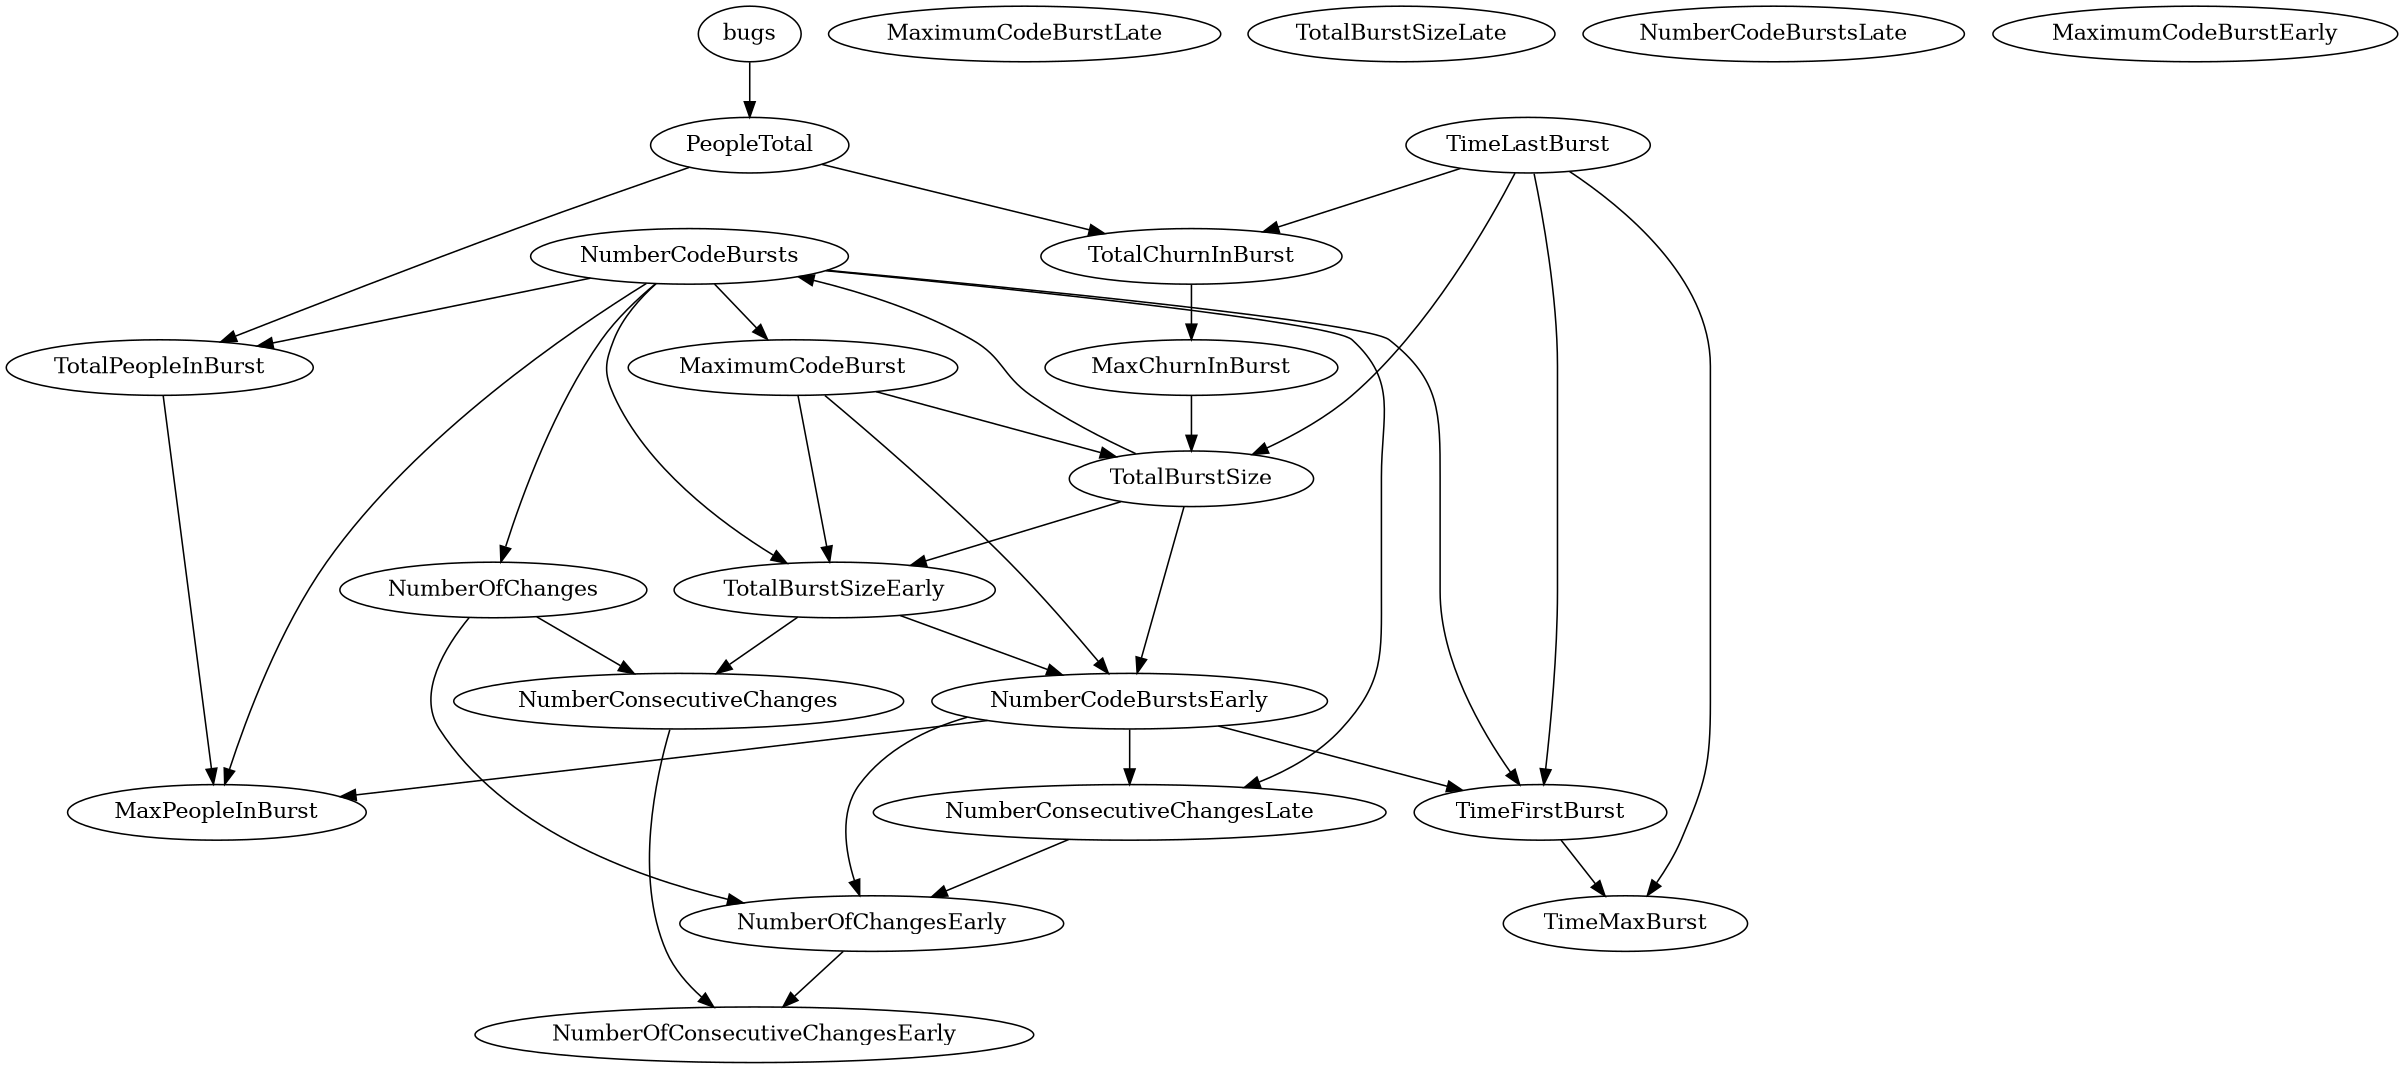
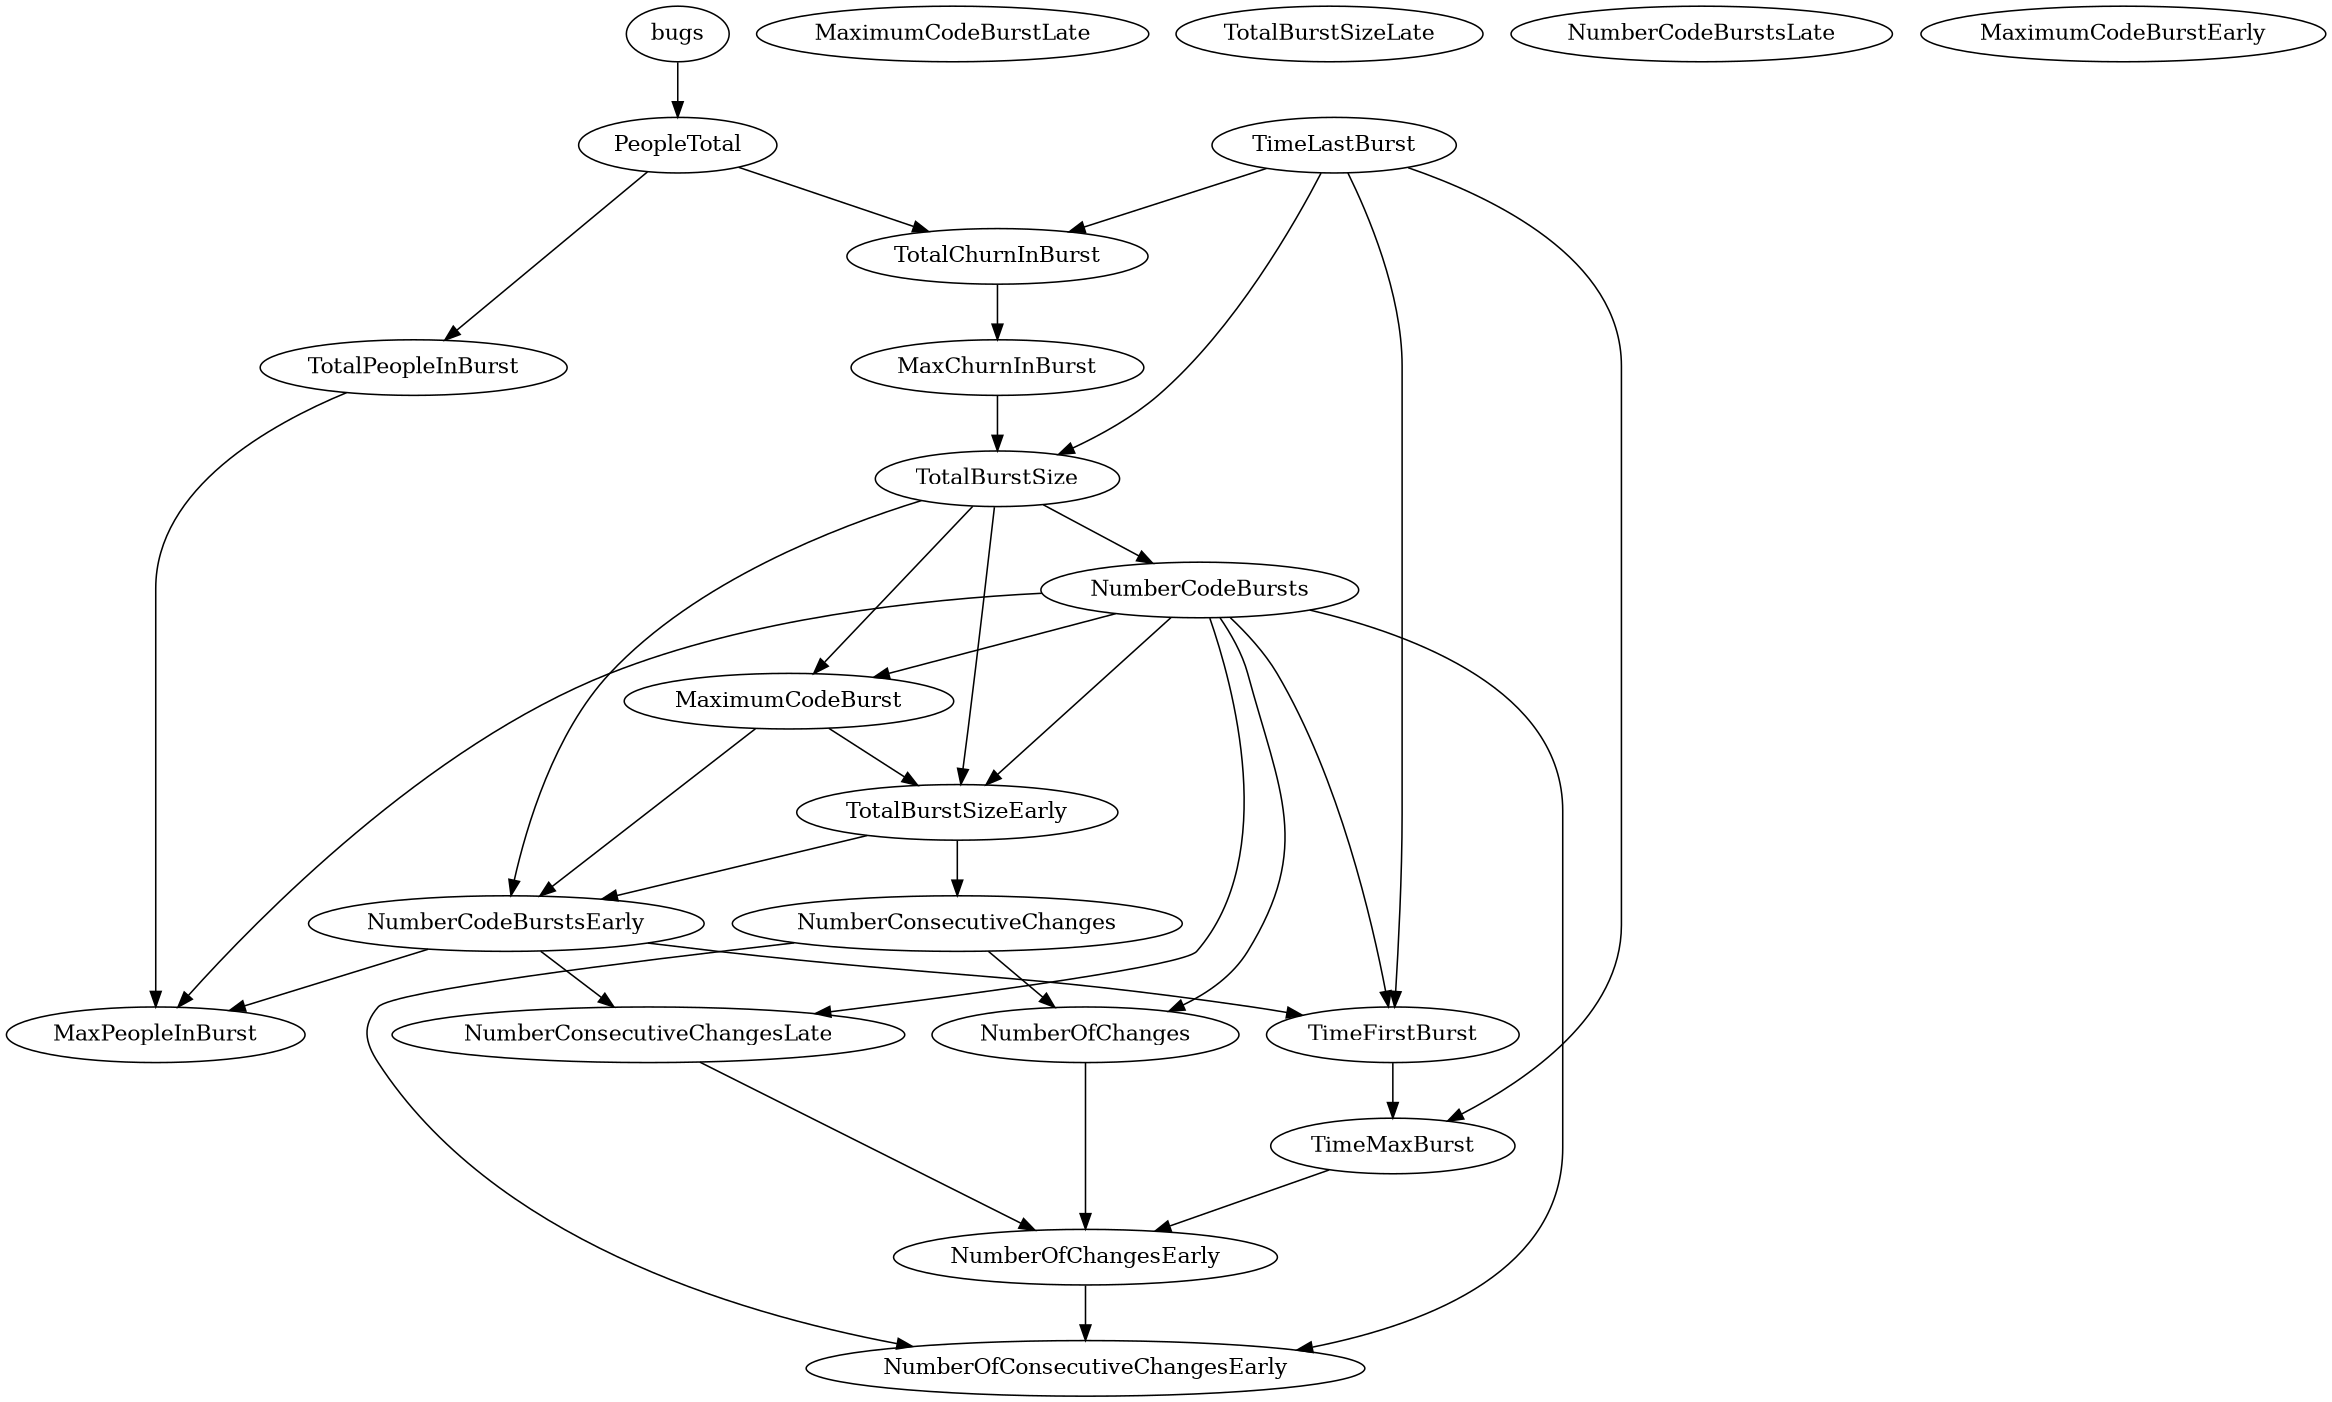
(432, 311) -> (1563, 979)
(988, 422) -> (899, 584)
(579, 641) -> (1009, 969)
(869, 773) -> (1250, 1198)
